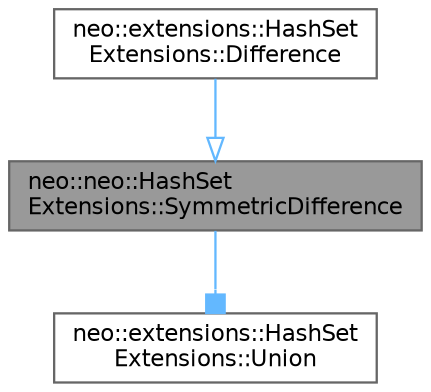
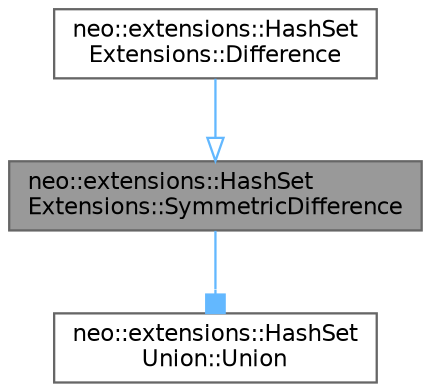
(215, 196) -> (215, 196)
(215, 348) -> (215, 348)
